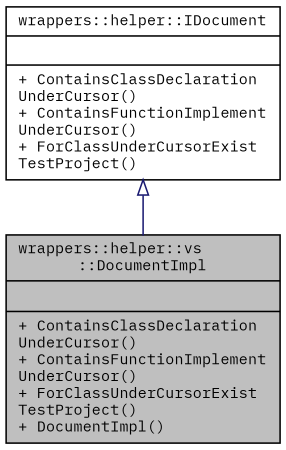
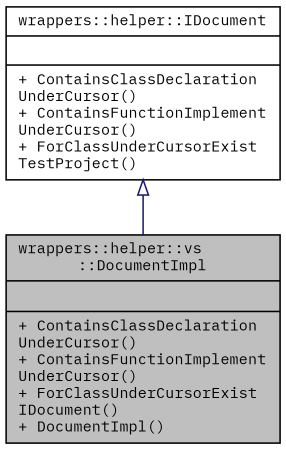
(79, 410) -> (70, 410)
